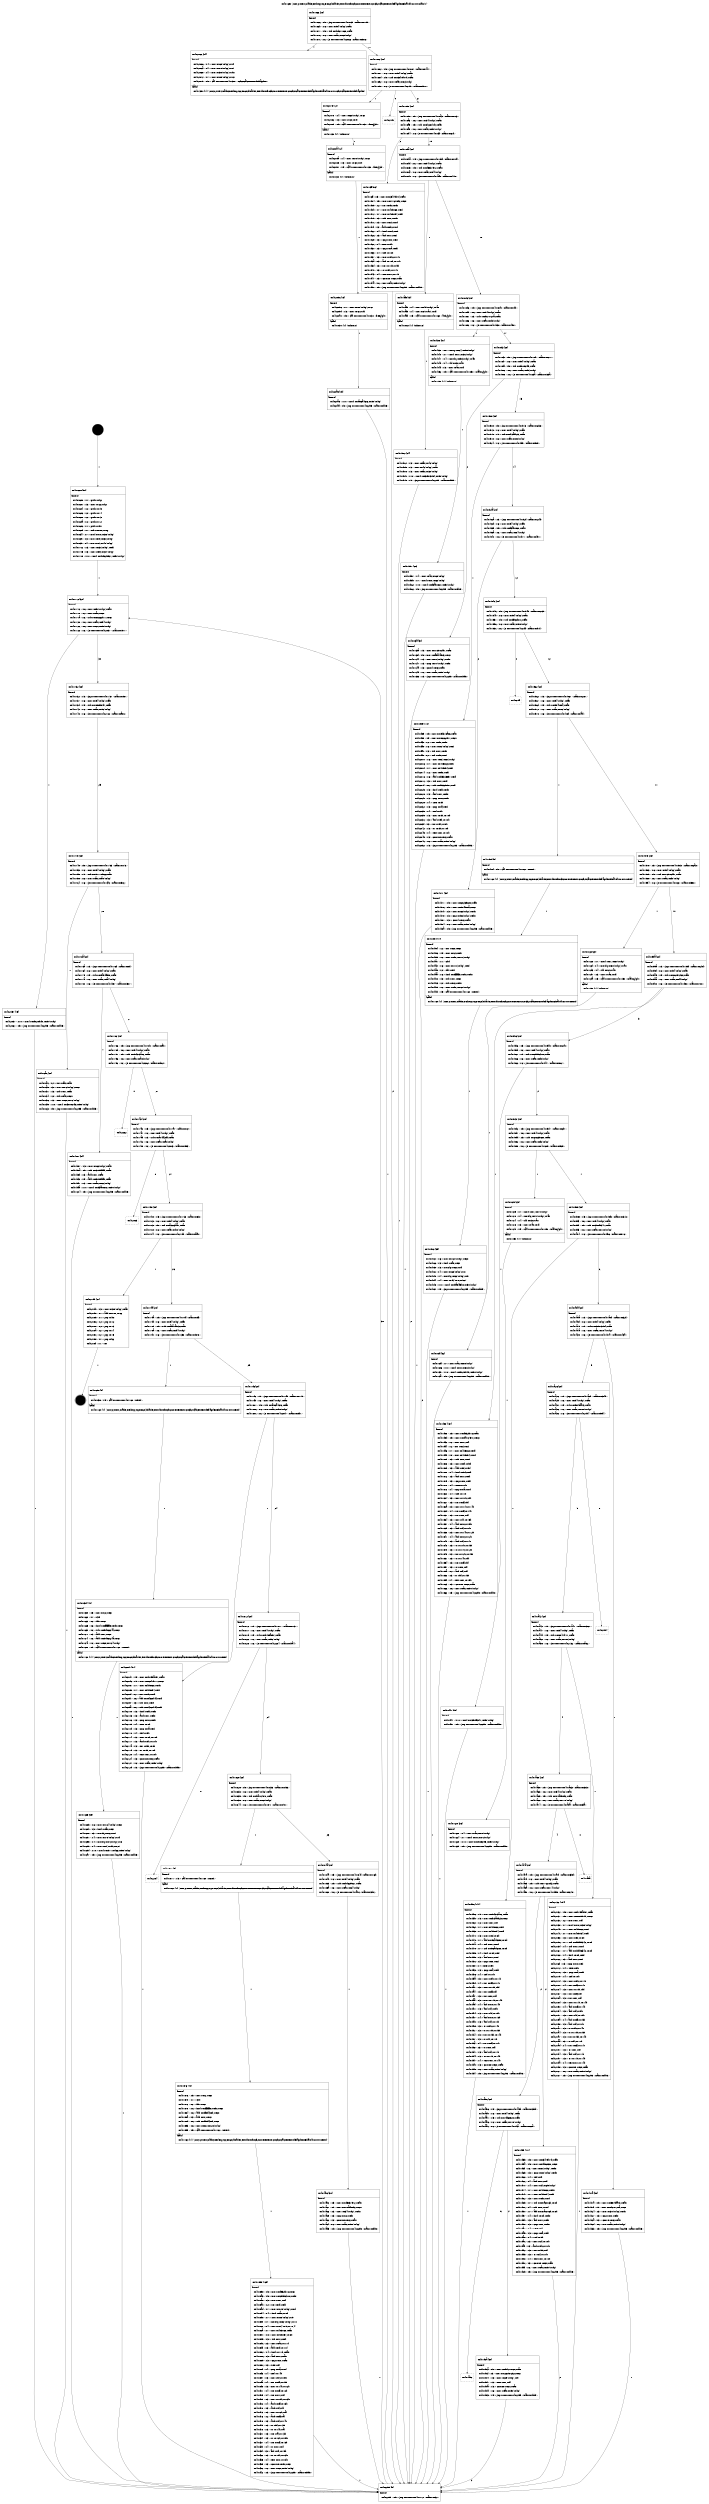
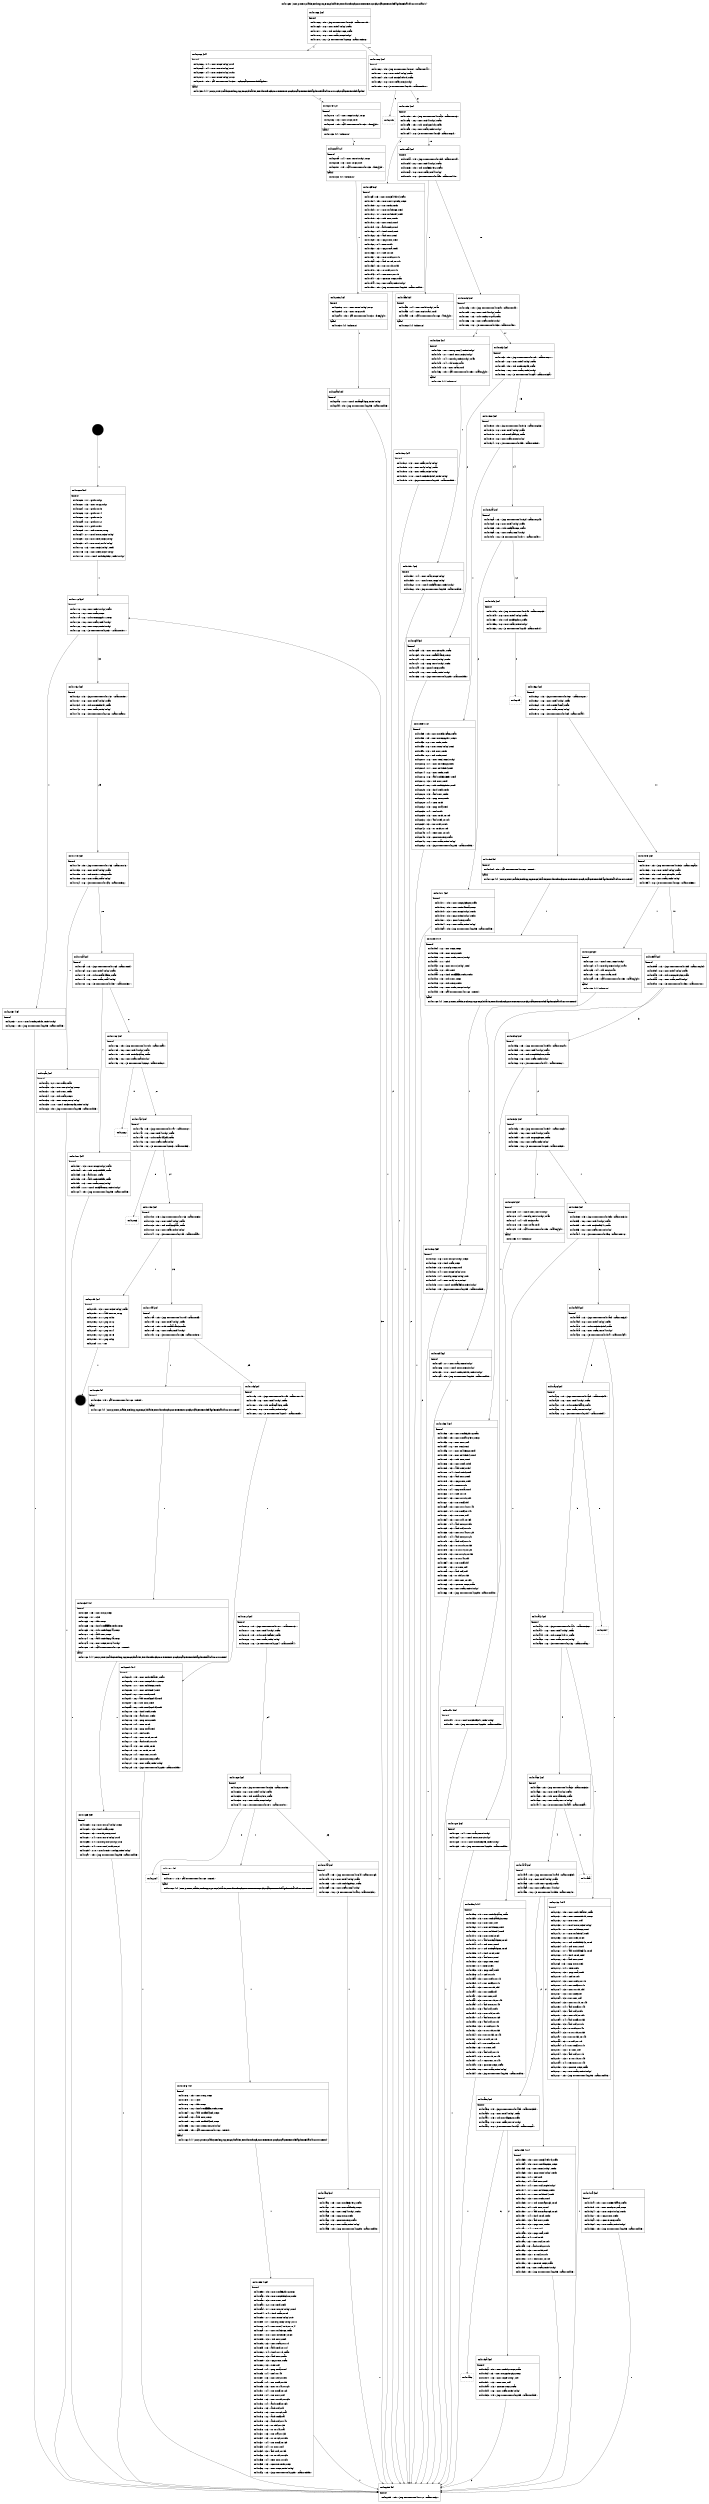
(376, 96) -> (317, 98)
(425, 389) -> none
(536, 657) -> none
(271, 1515) -> none
(206, 1760) -> (209, 1860)
none -> (451, 2168)
